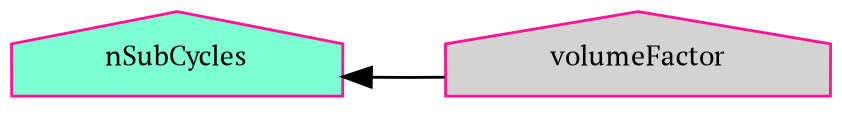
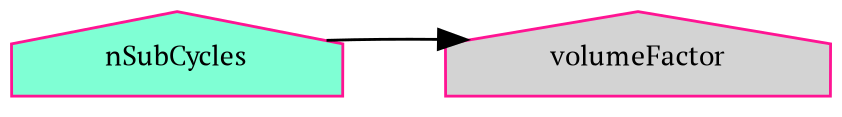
(408, 77) -> (382, 39)
